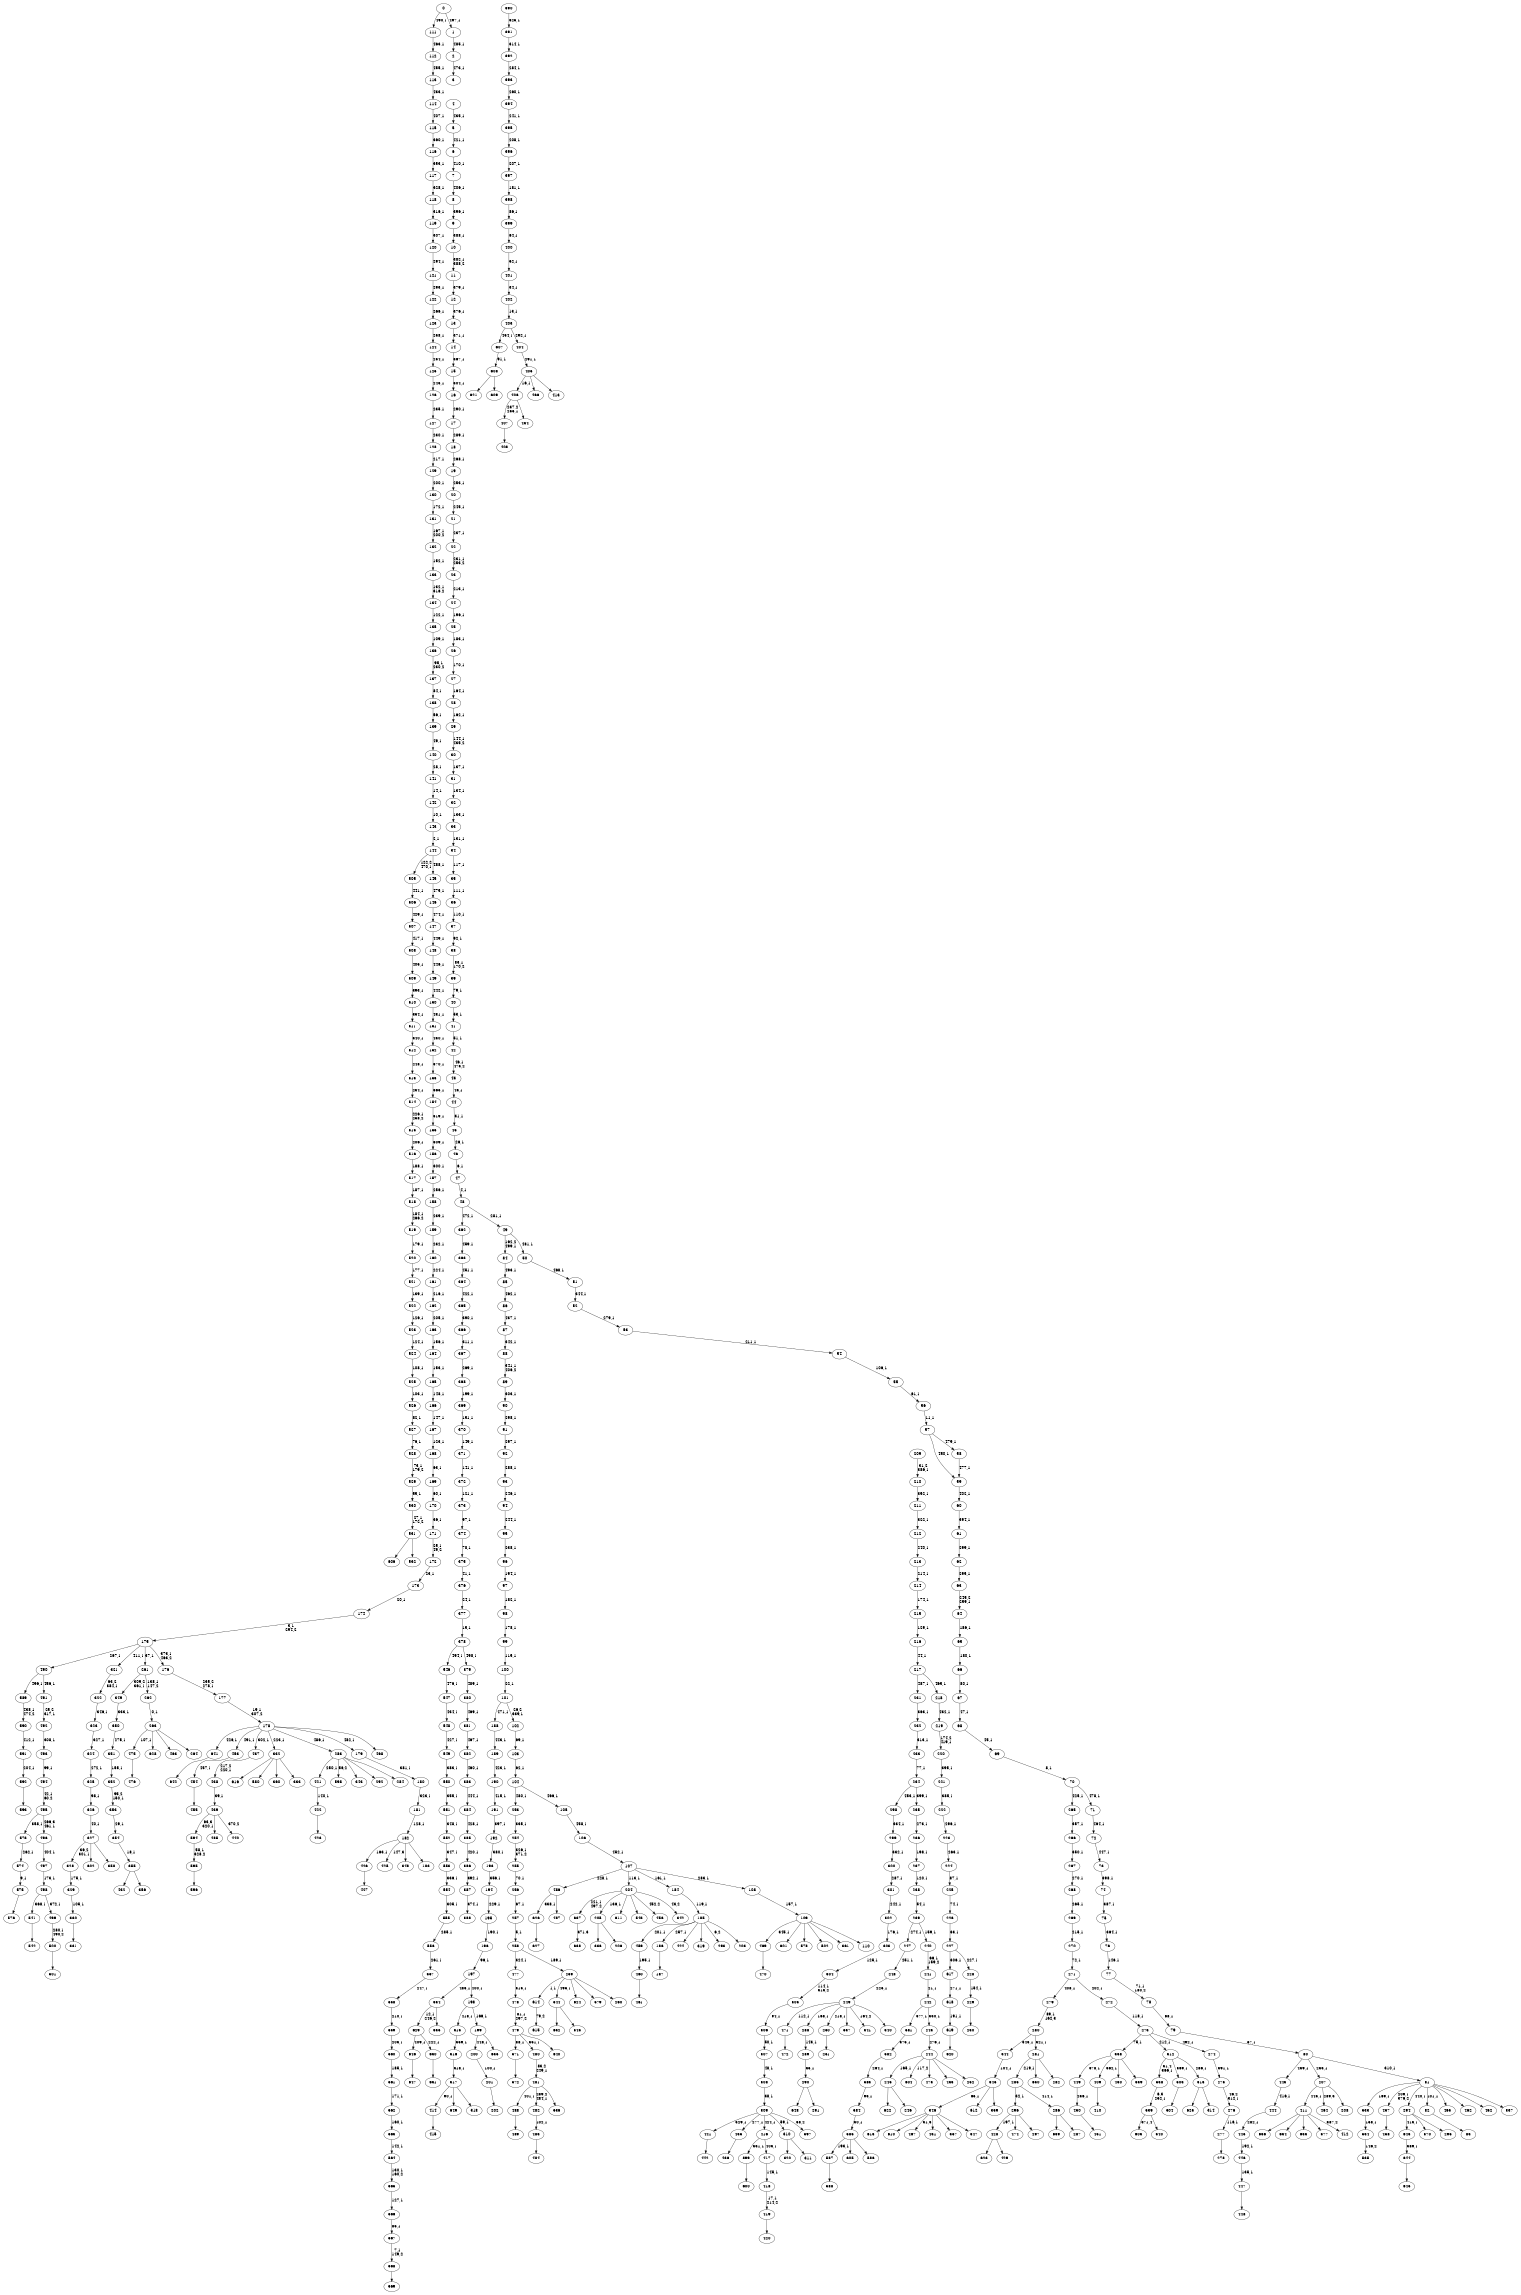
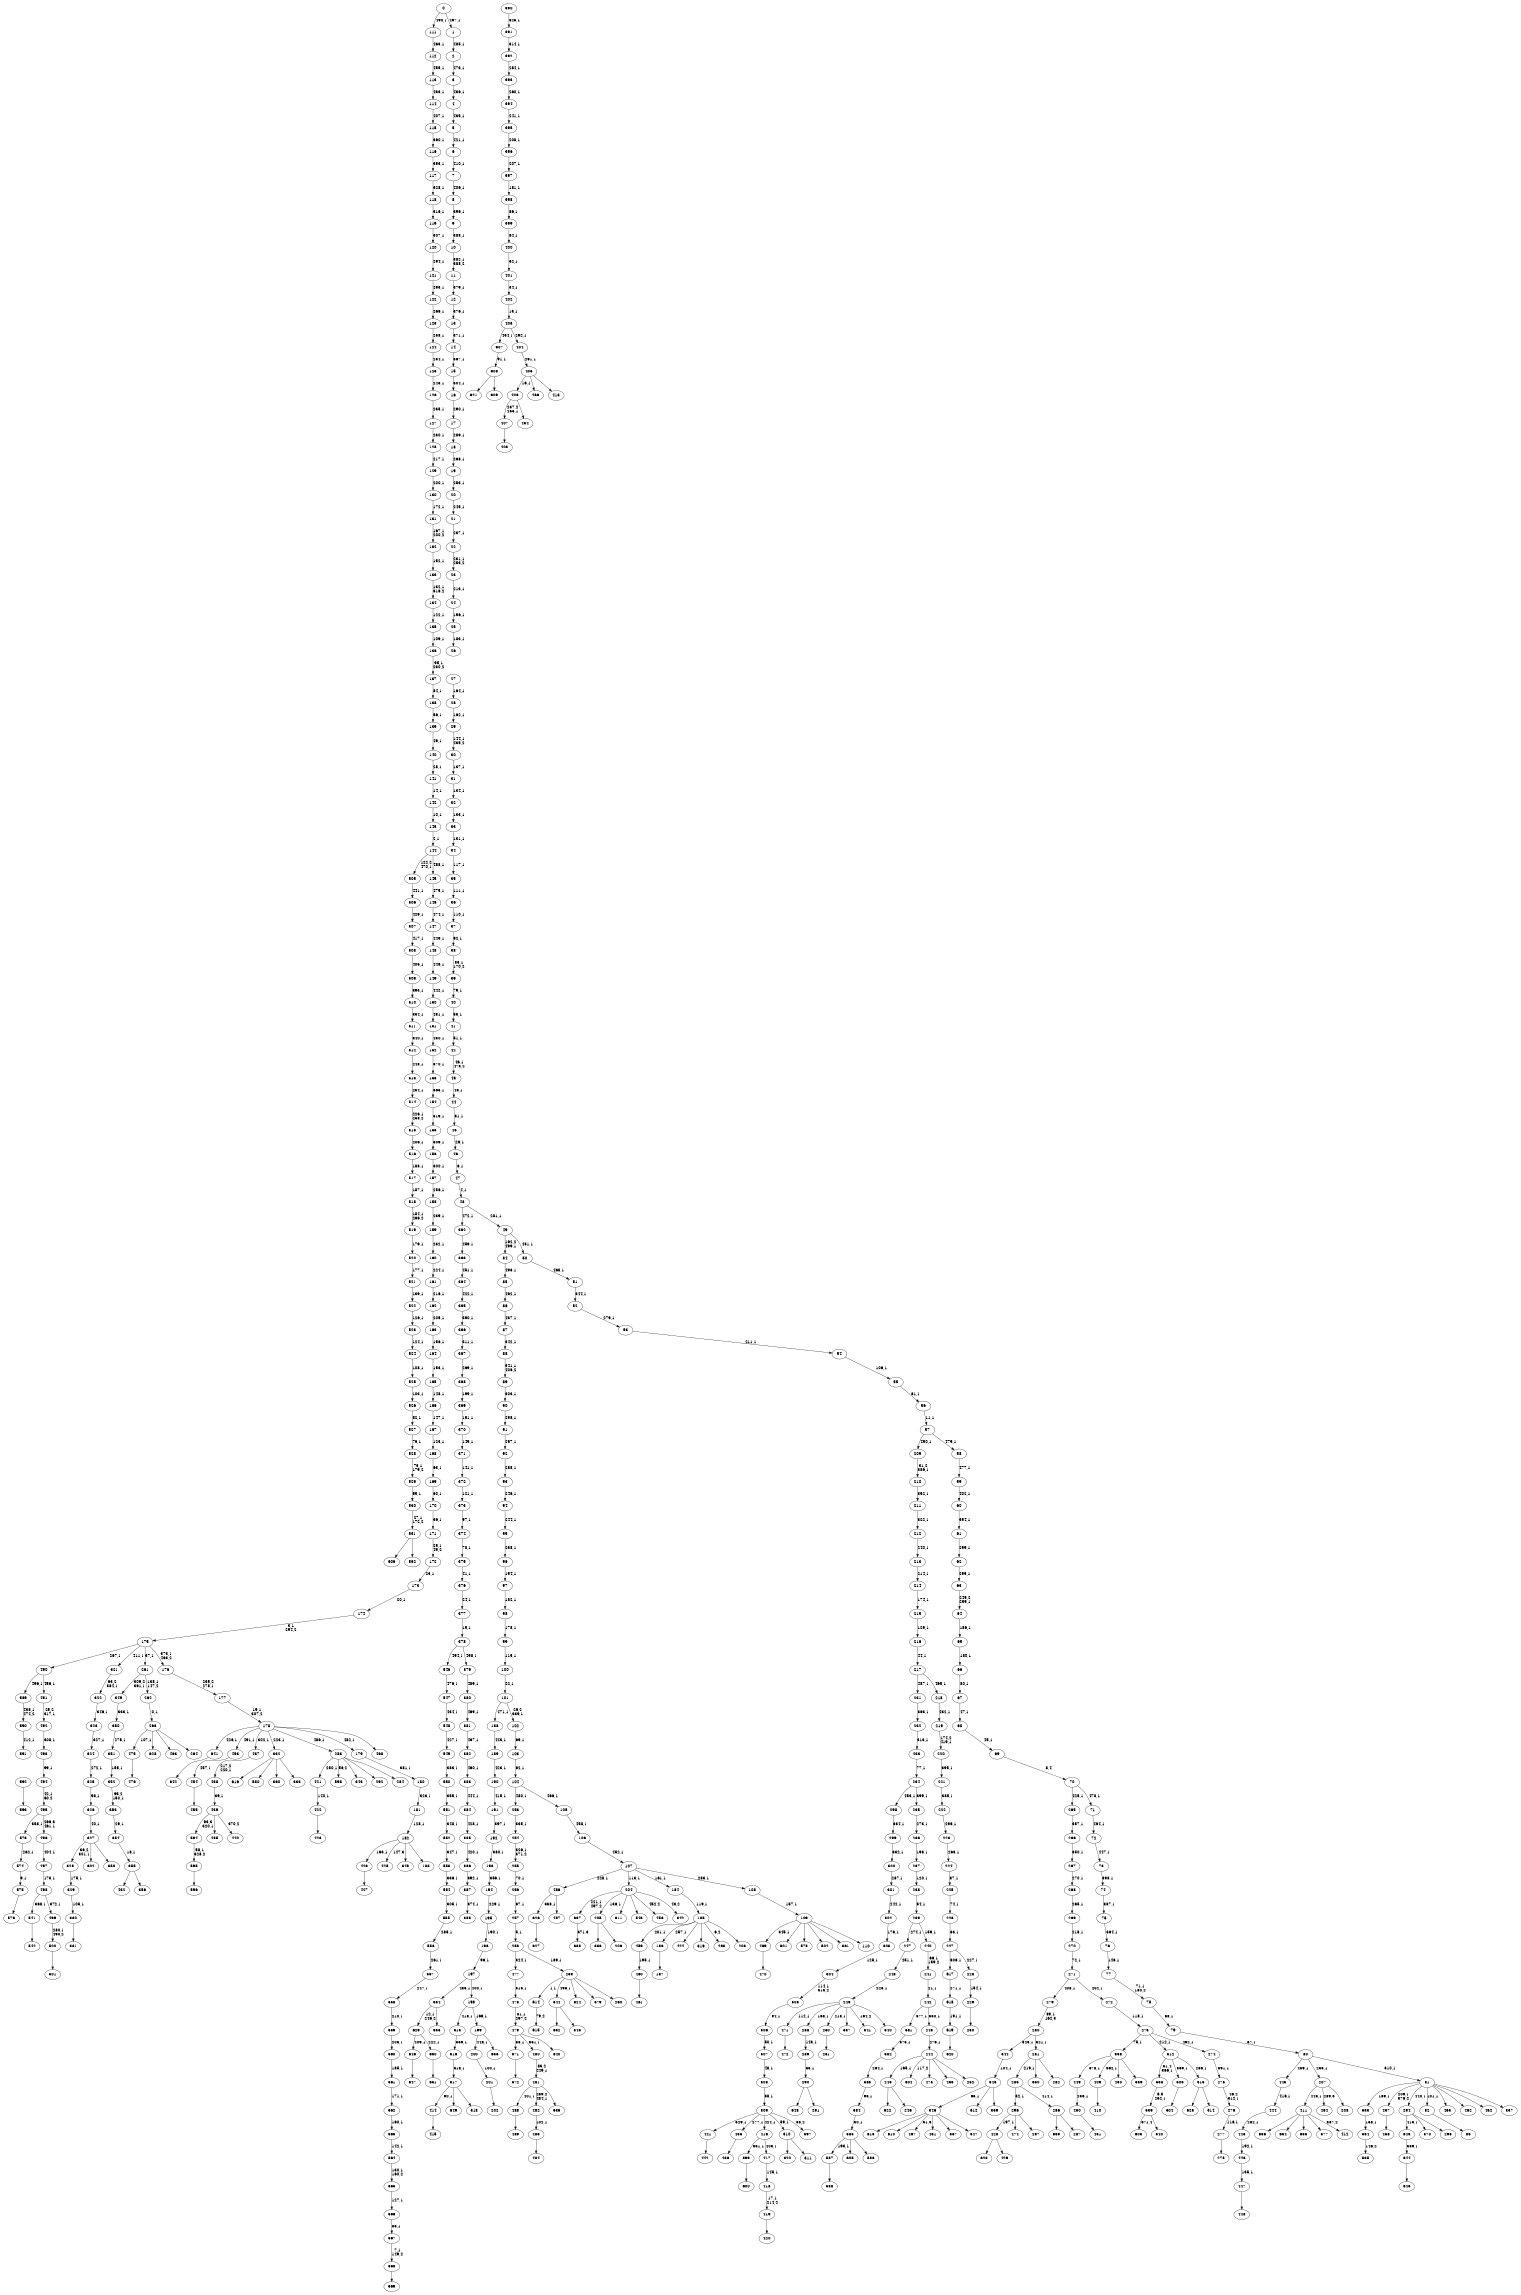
none -> (453, 91)
(453, 664) -> none
(937, 1458) -> (920, 1440)
(23, 1767) -> none
(1049, 1768) -> (1049, 1768)
